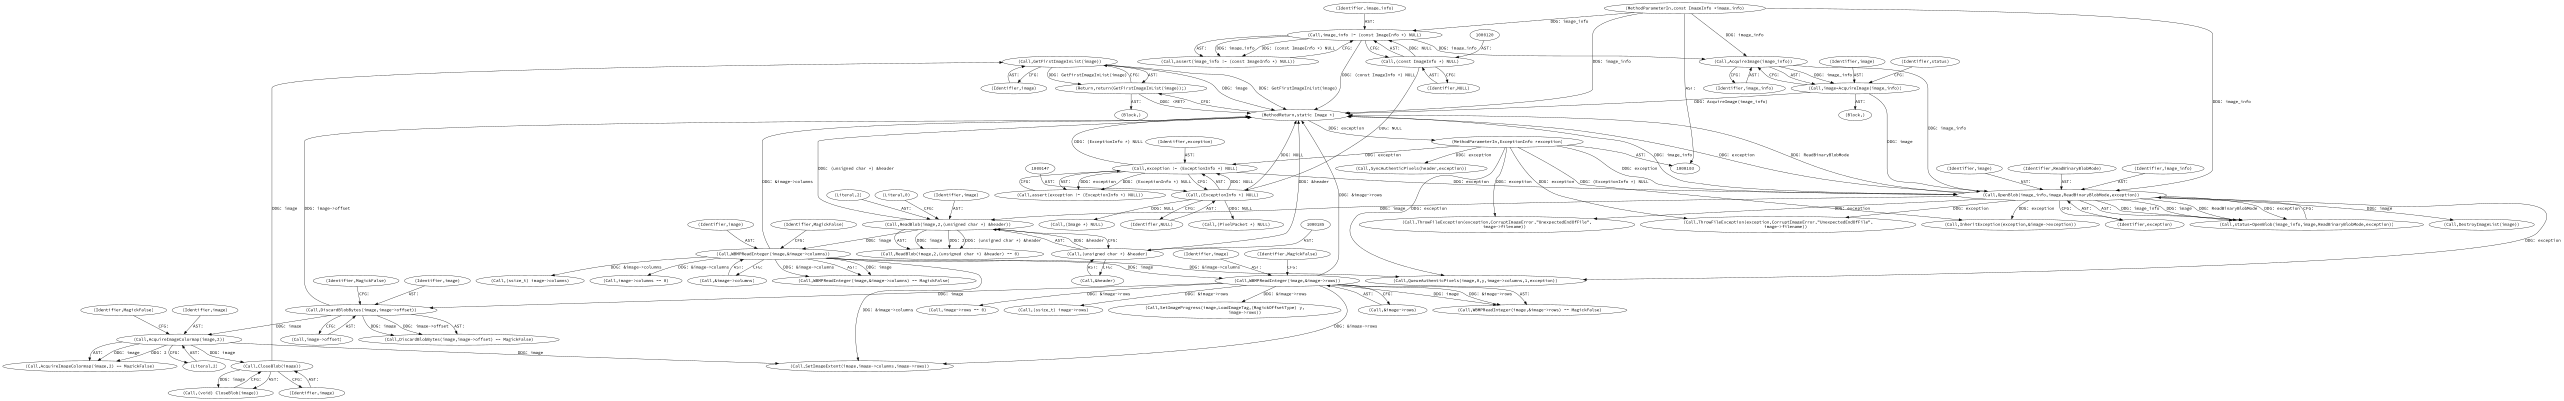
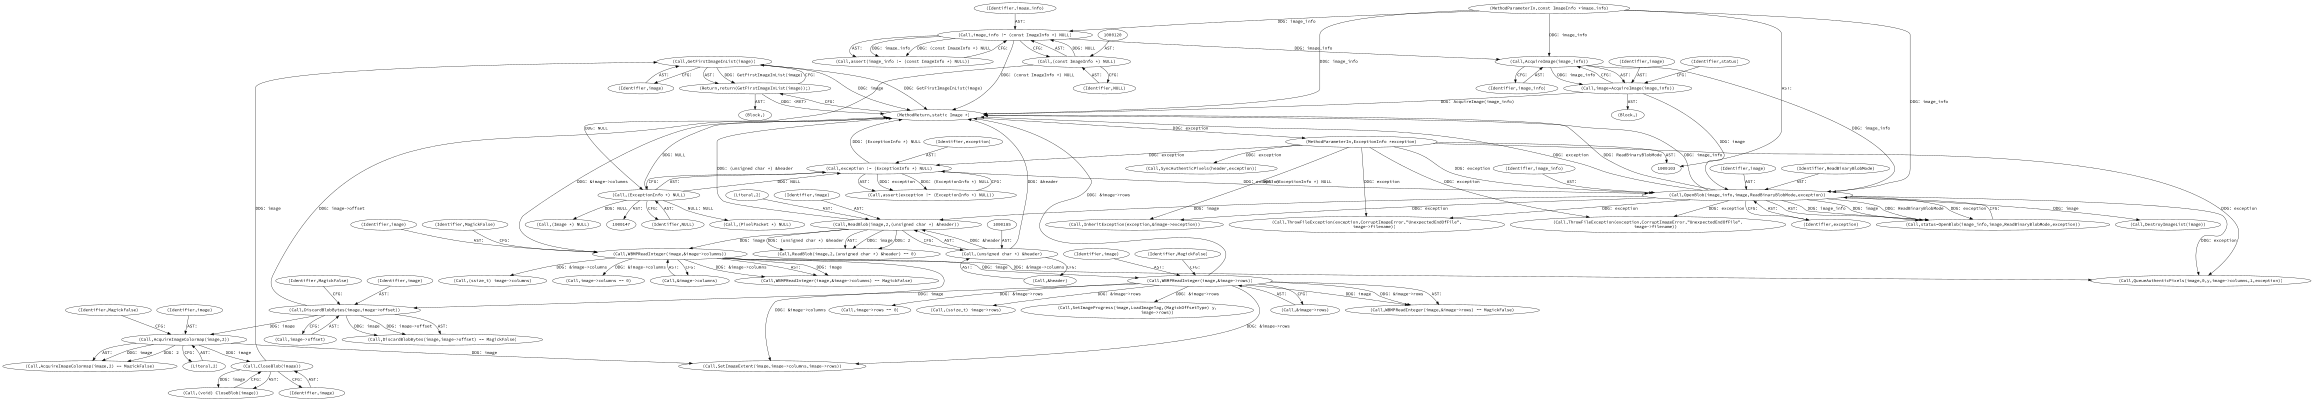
(1112, 188) -> (631, 208)
(896, 195) -> none
(1241, 209) -> (701, 209)
